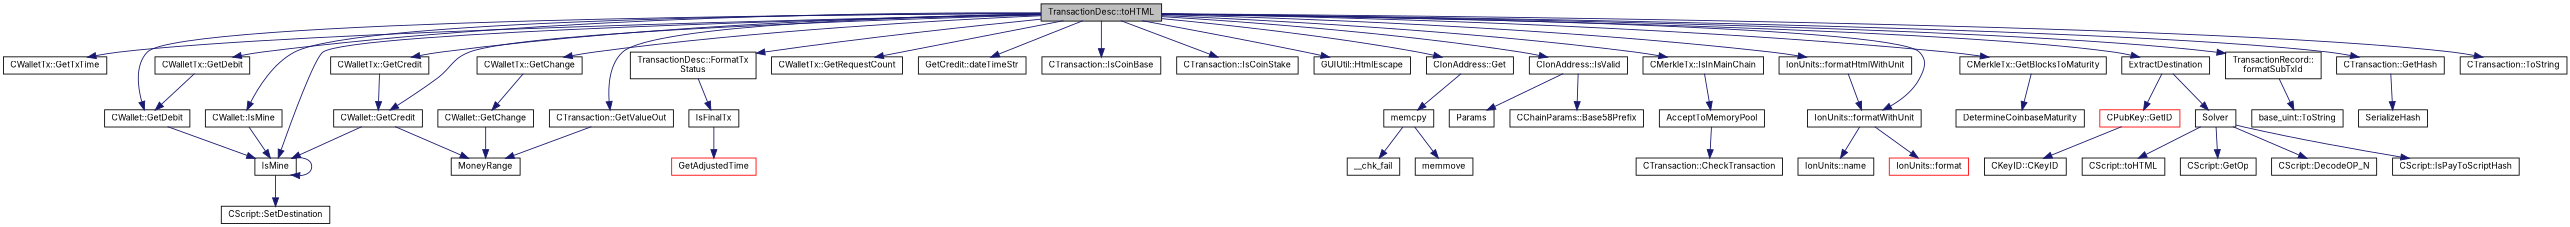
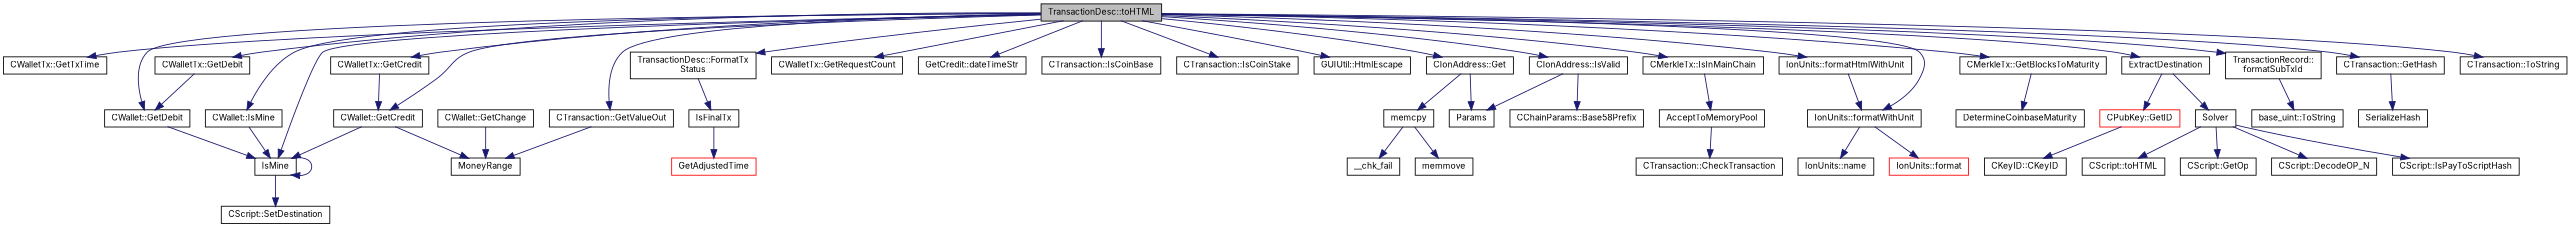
(530, 65) -> none
none -> (1471, 88)
